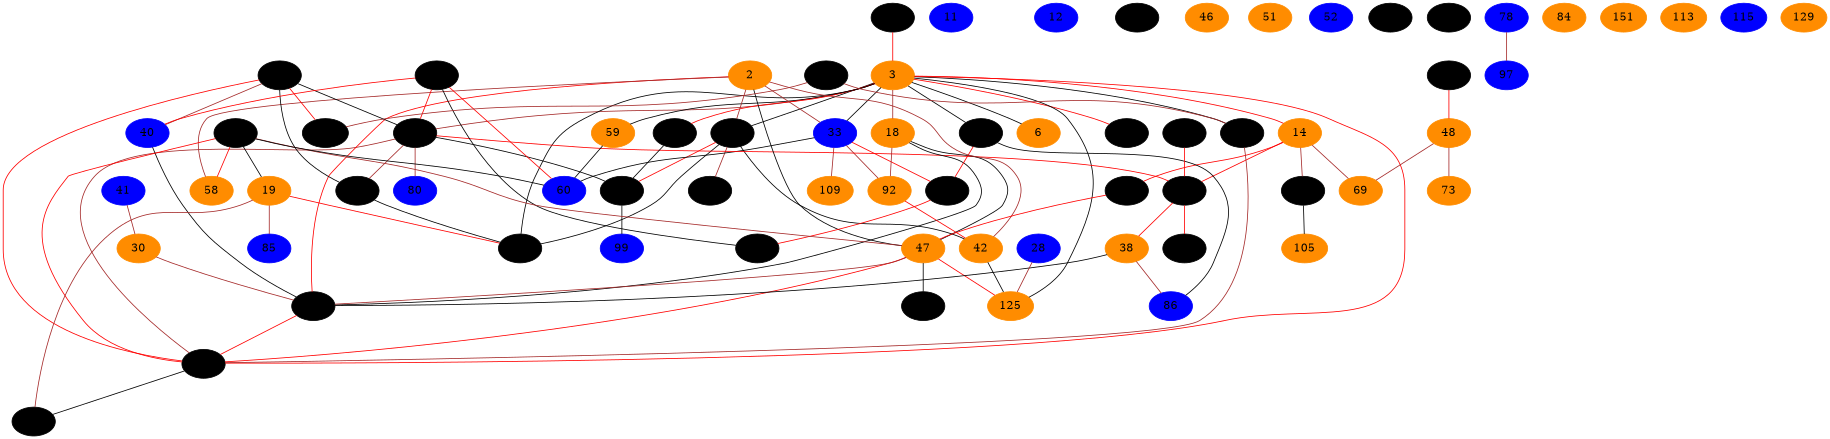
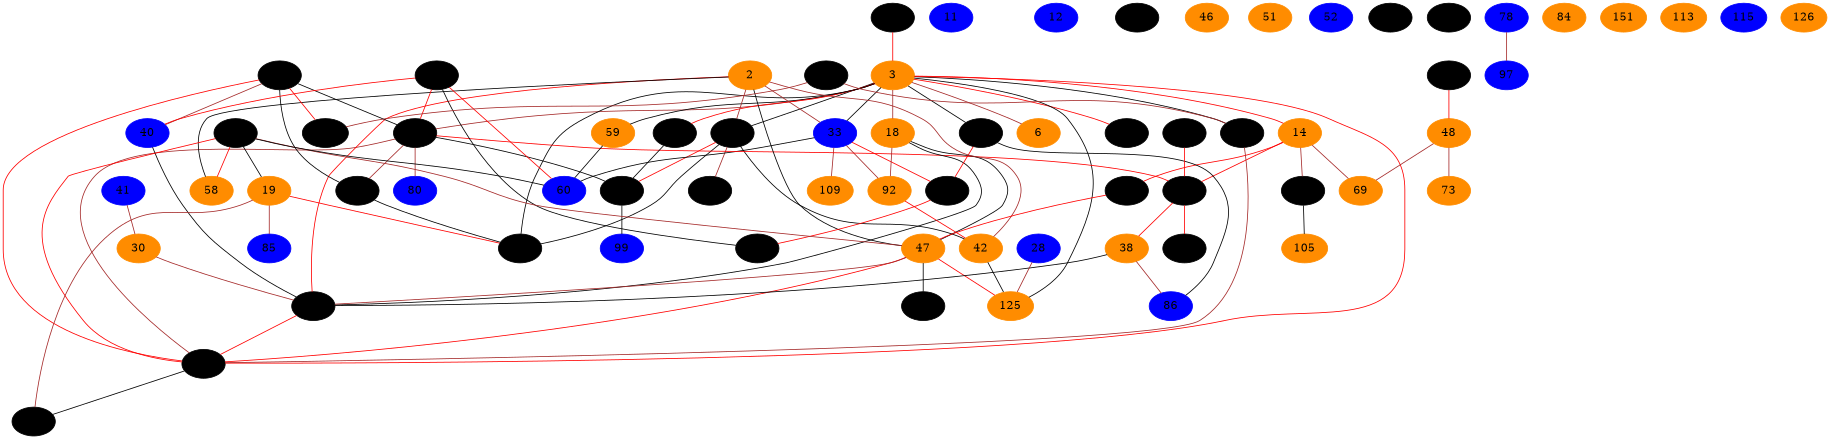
(1804, 18) -> (1804, 18)
(436, 92) -> (436, 92)
(953, 97) -> (953, 97)
